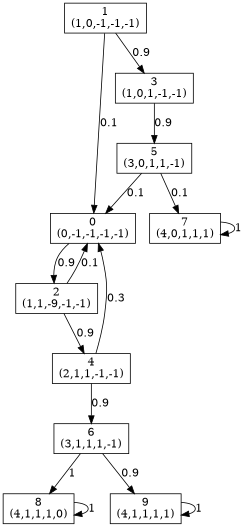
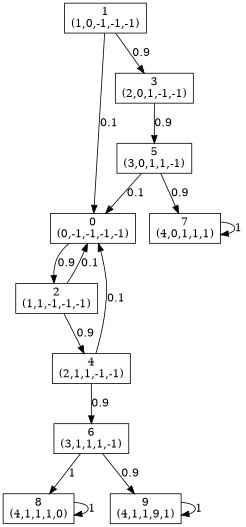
(154, 88) -> (154, 88)
(180, 193) -> (180, 193)
(57, 298) -> (57, 298)
(116, 298) -> (116, 298)
(146, 509) -> (146, 509)
